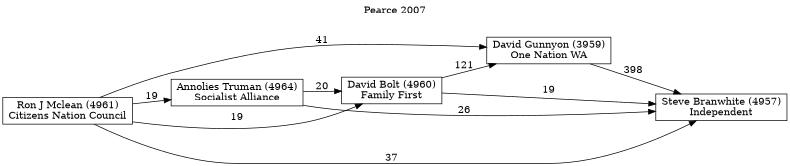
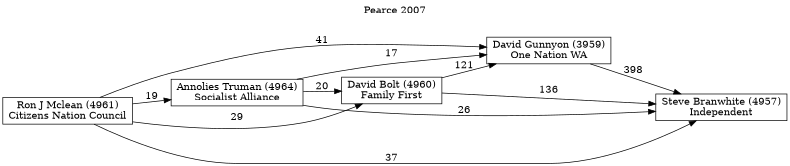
none -> (388, 64)
(549, 90) -> (549, 90)
(237, 117) -> (237, 117)
